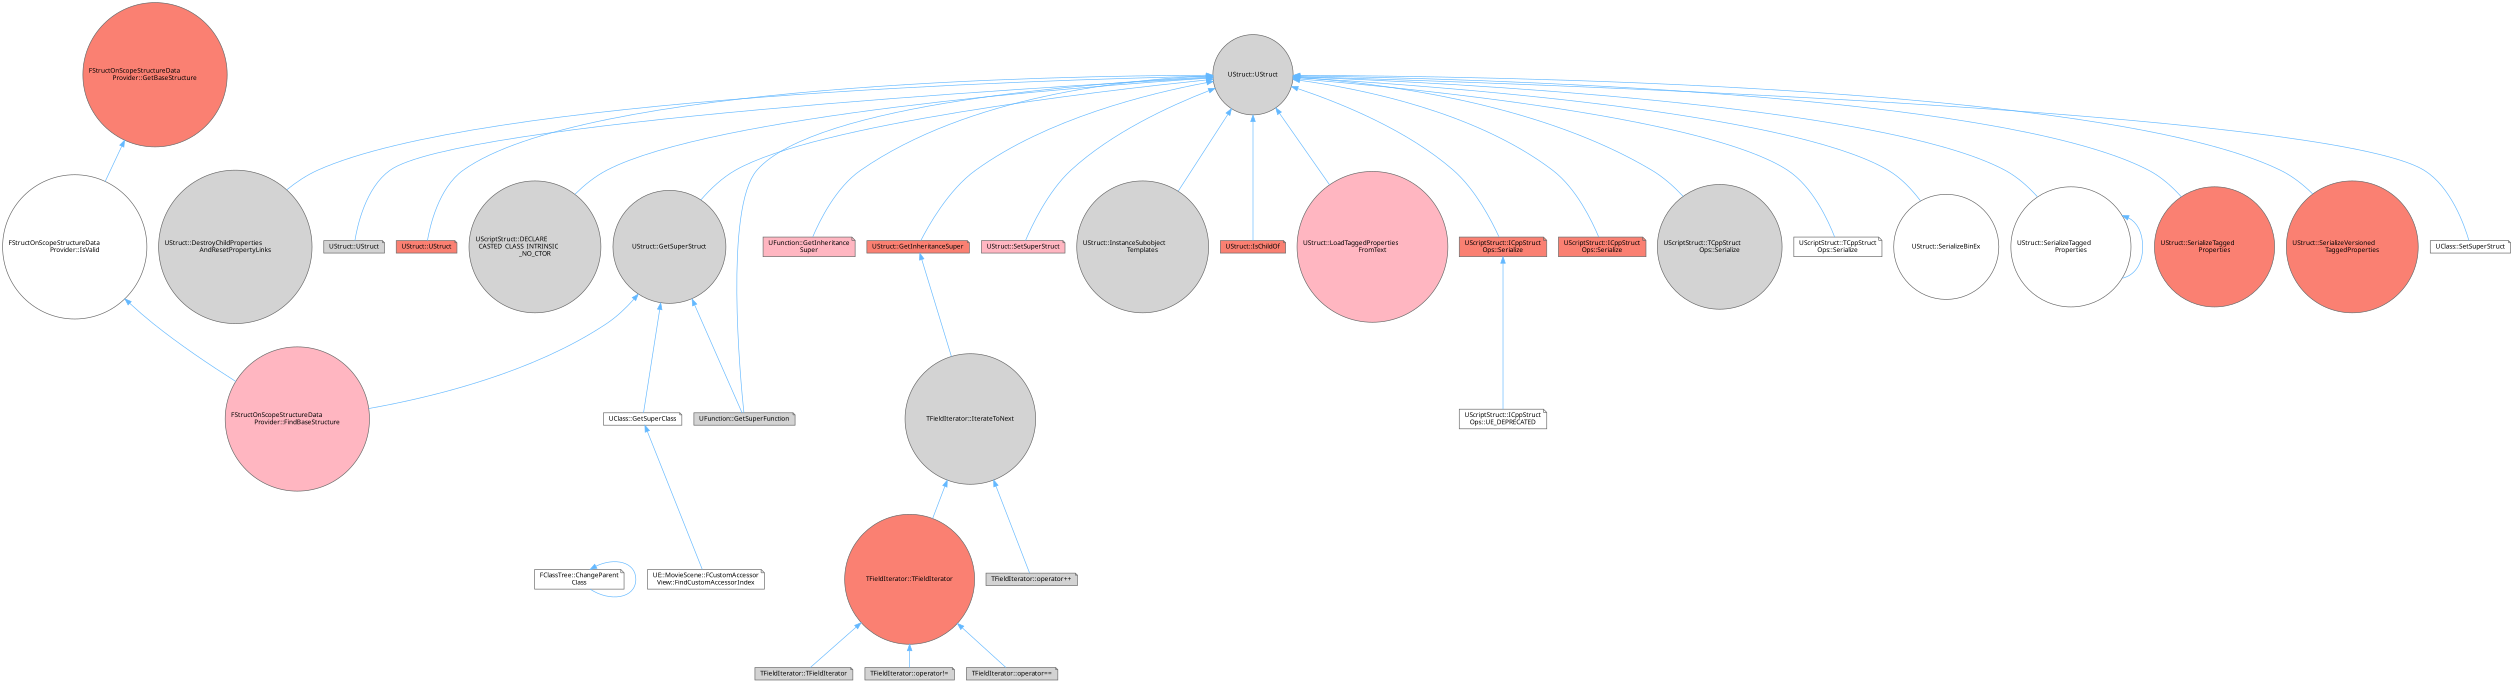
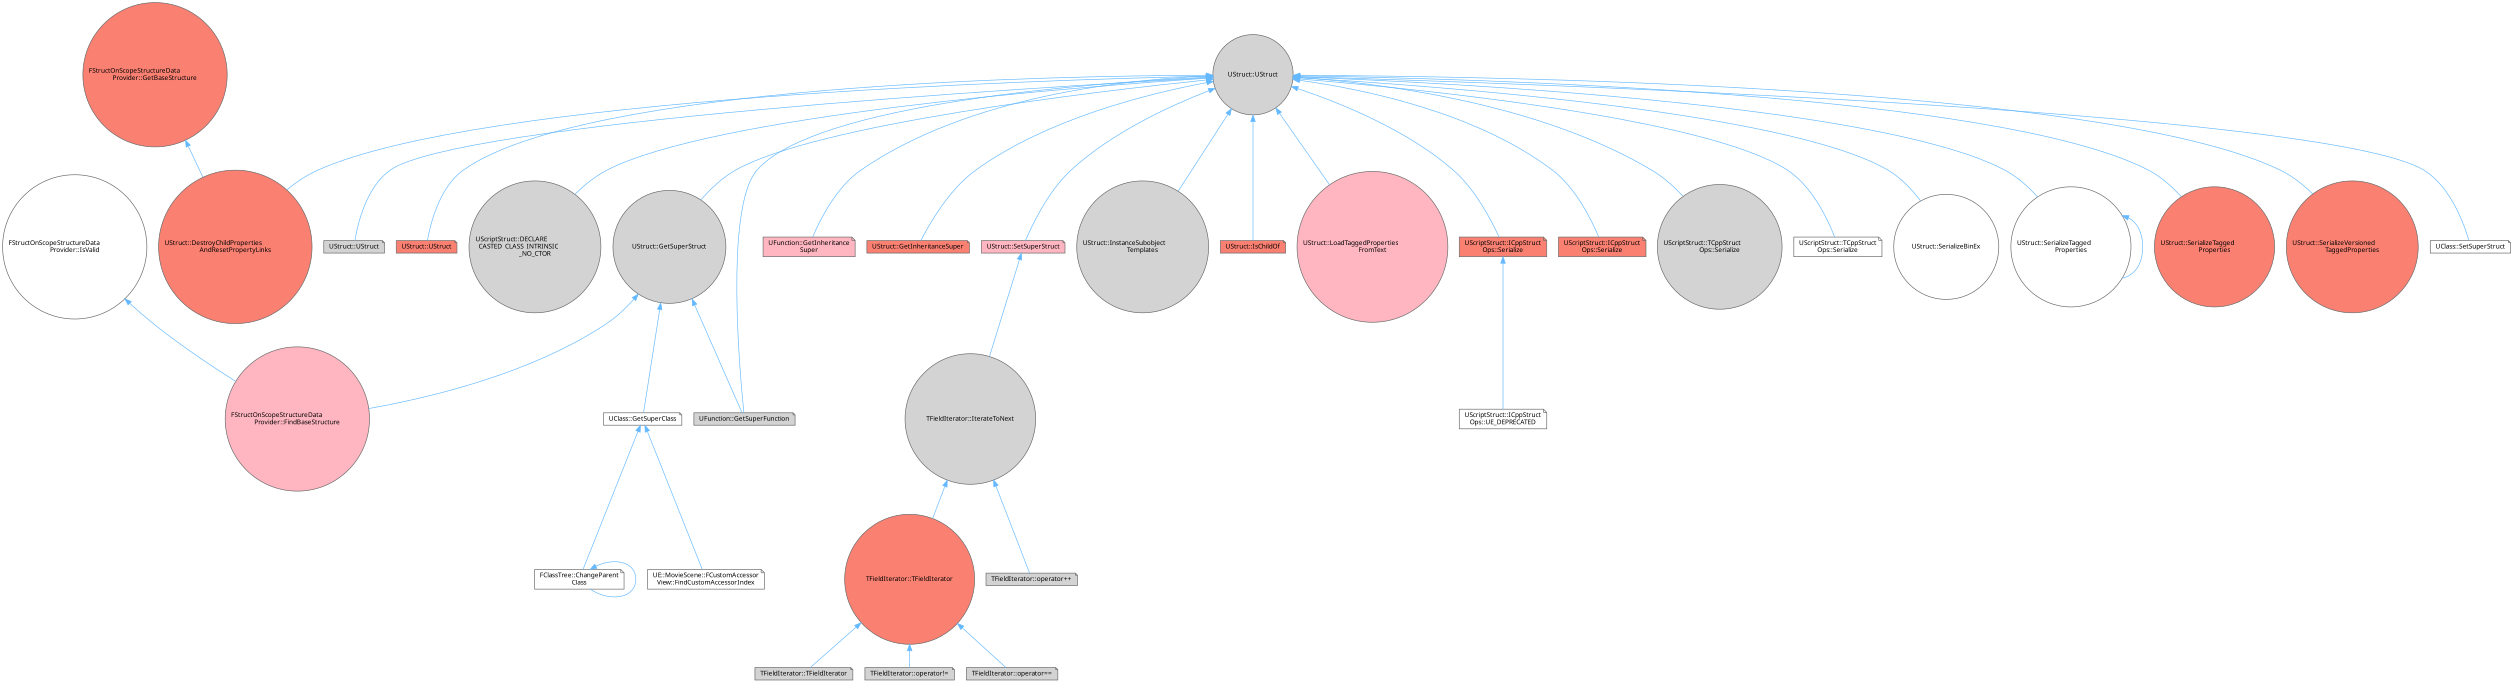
(113, 164) -> (196, 162)
(235, 247) -> (235, 247)
(937, 308) -> (1005, 308)
none -> (611, 500)
